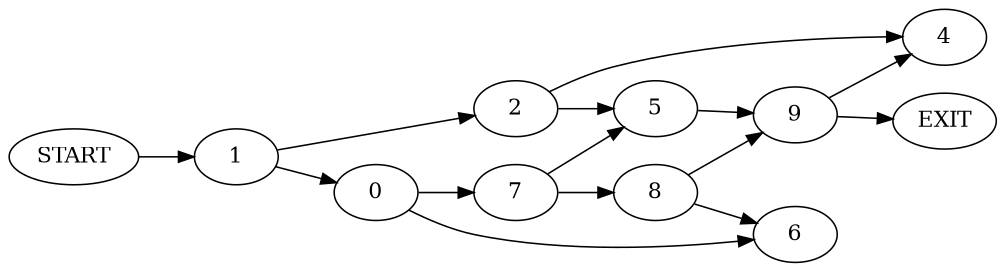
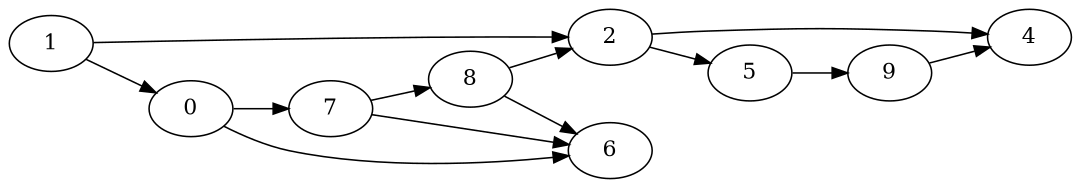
(945, 121) -> none
(579, 155) -> (463, 128)
(74, 157) -> none
(718, 158) -> (533, 60)
